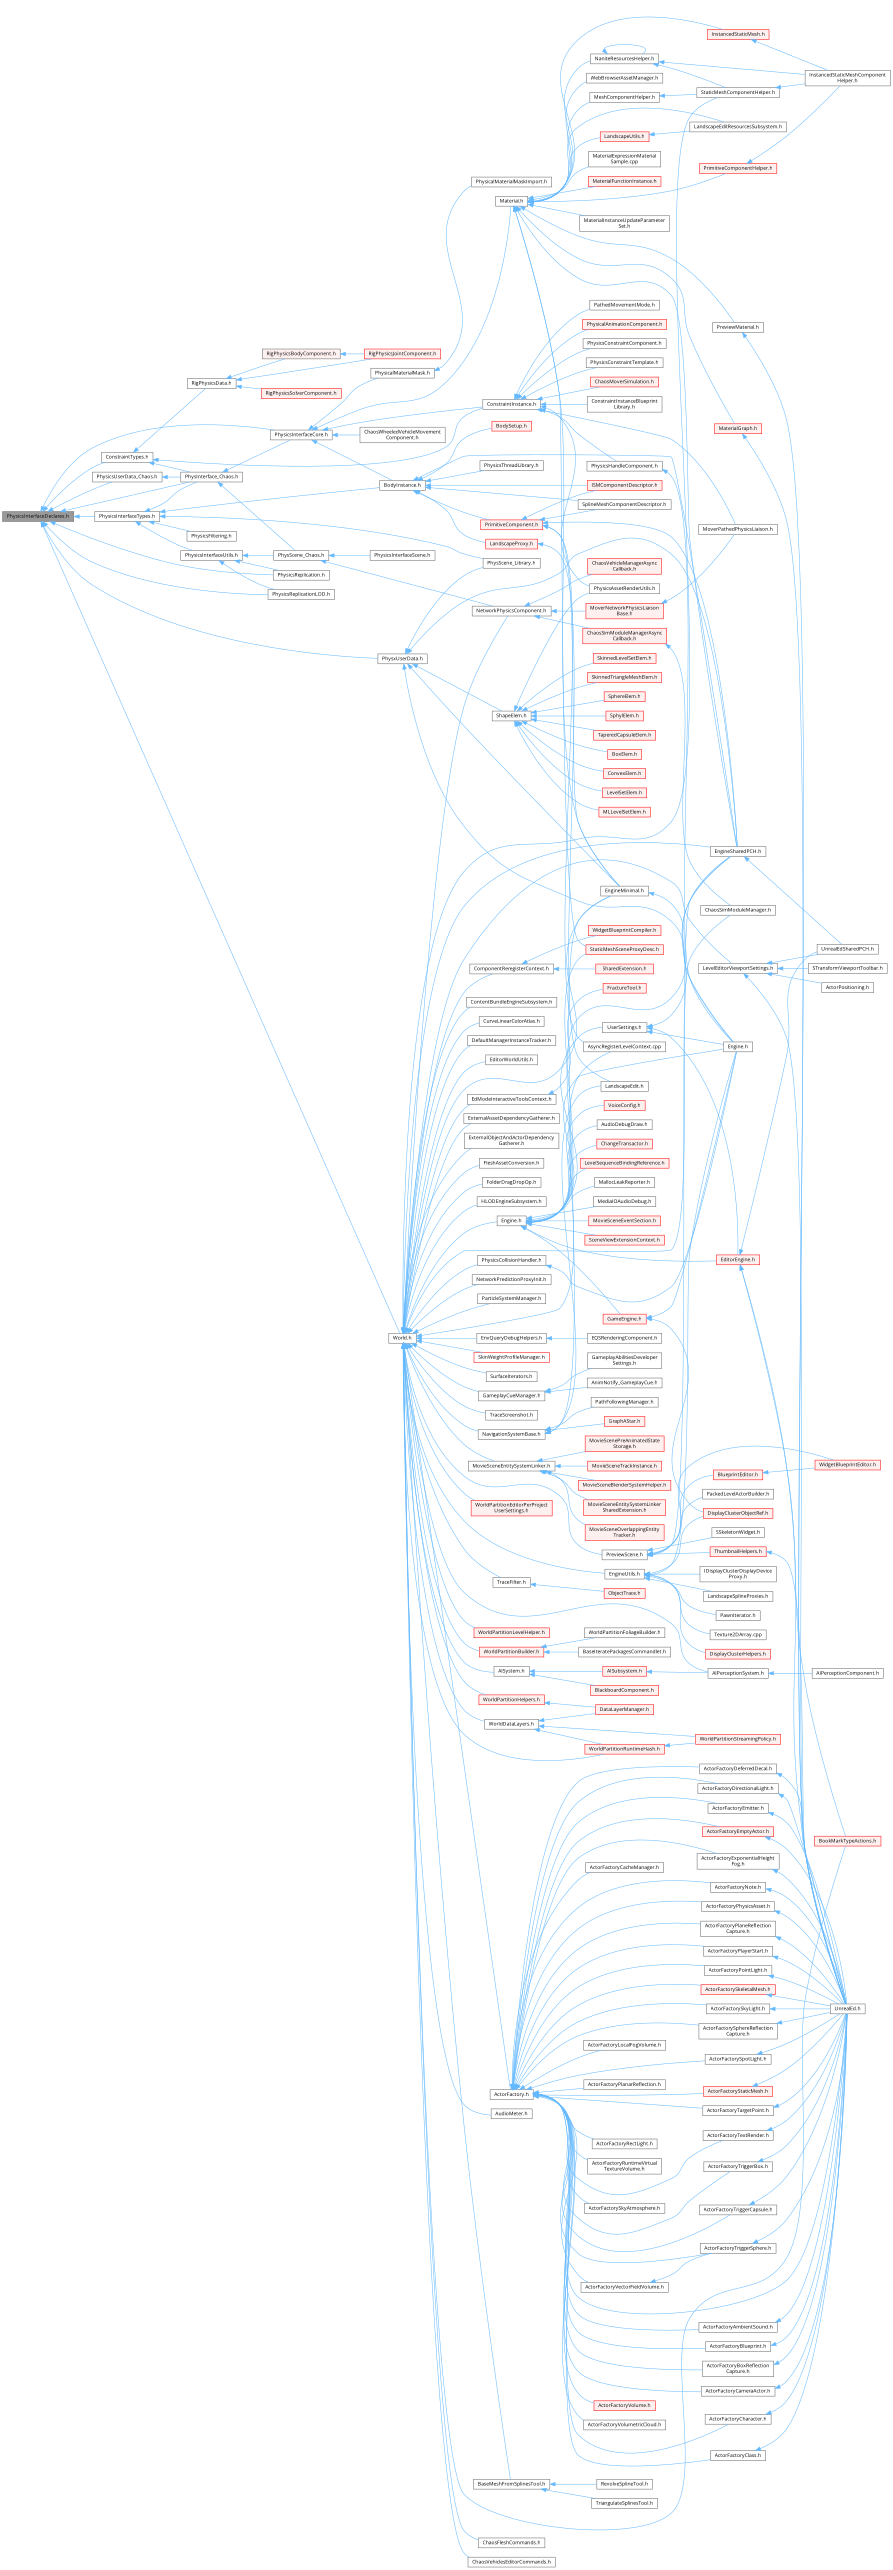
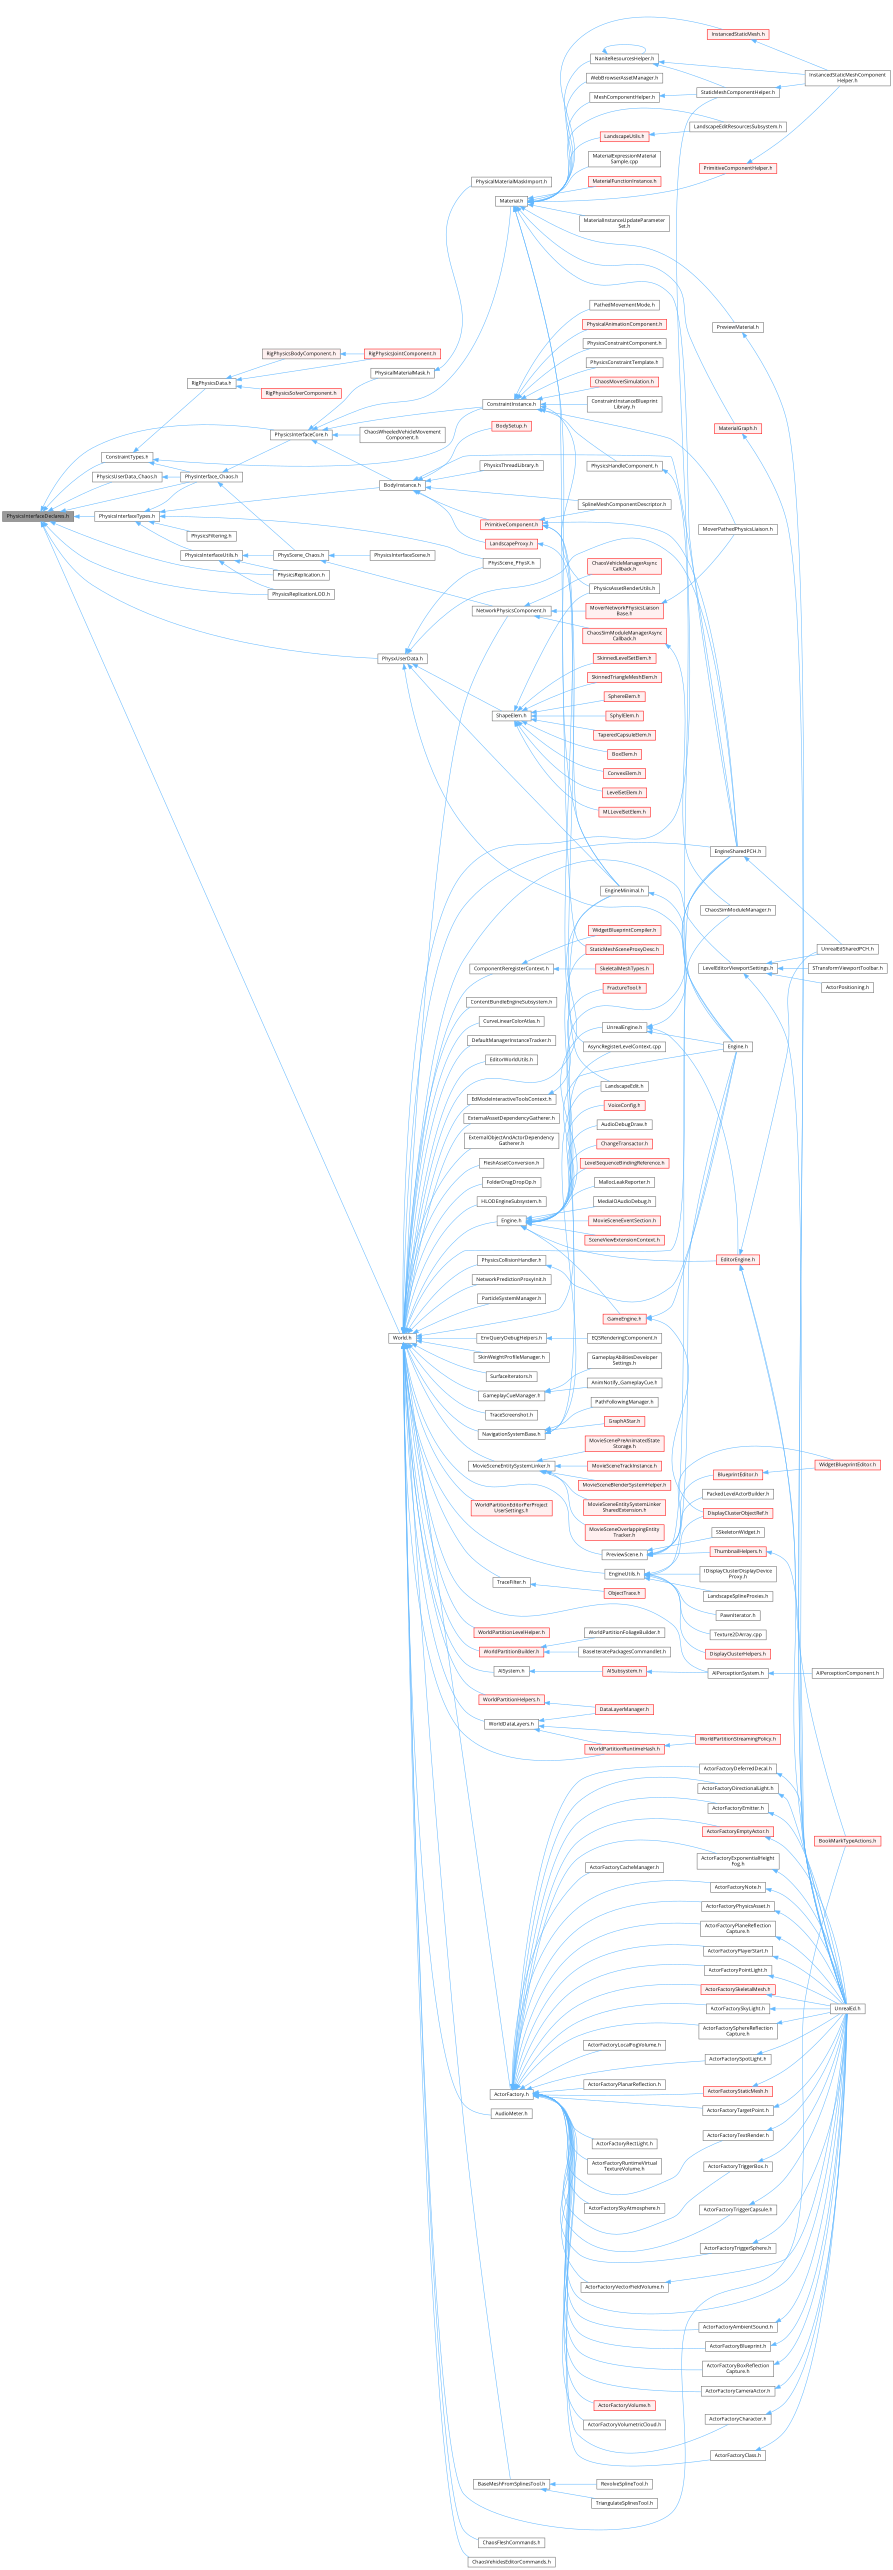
(625, 485) -> none
(512, 563) -> (512, 563)
(625, 969) -> (625, 969)
(625, 1028) -> (625, 1028)
(512, 1358) -> (512, 1358)
(625, 1690) -> none
(682, 2266) -> (815, 2197)
